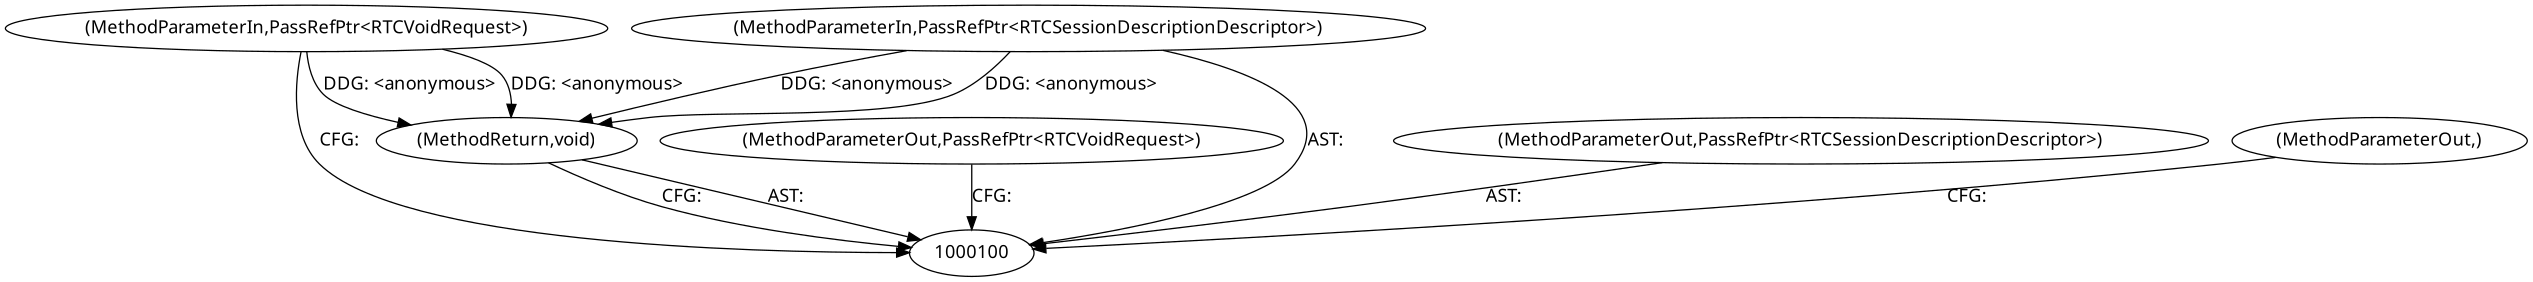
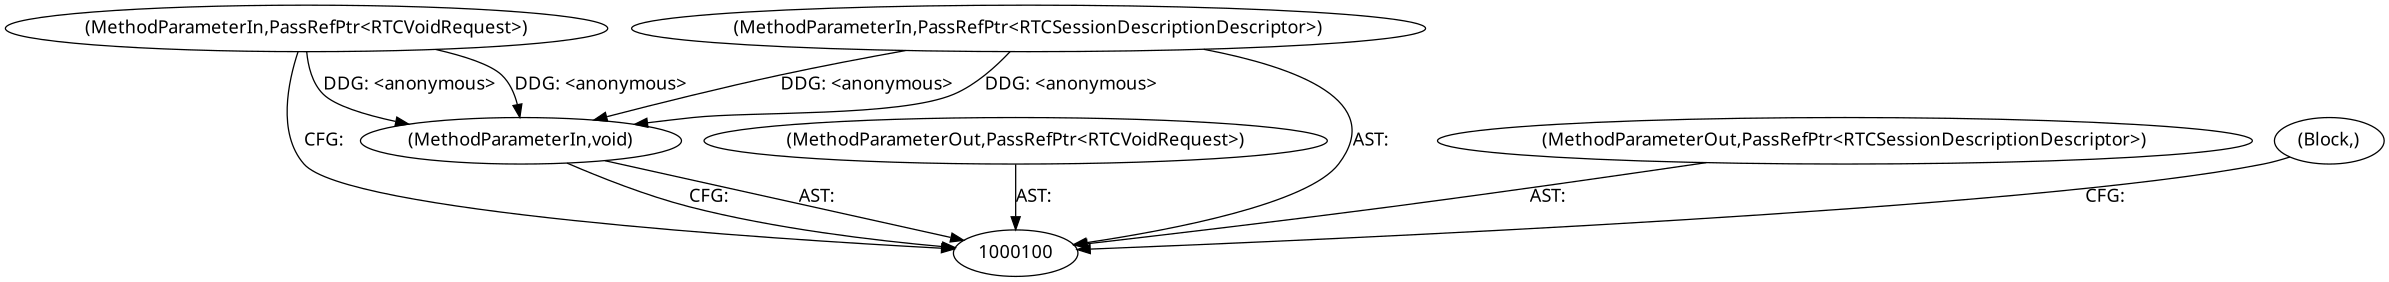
(507, 141) -> (521, 141)
(2380, 141) -> (2329, 141)
(994, 197) -> (1036, 197)
